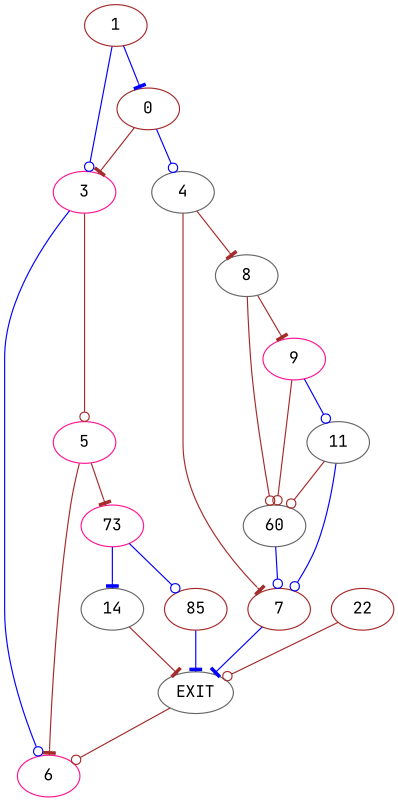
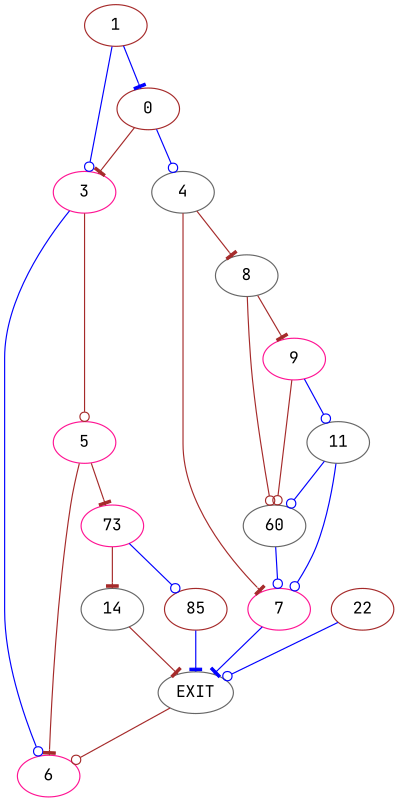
(309, 480) -> (309, 480)
(112, 565) -> (112, 565)
(279, 609) -> (279, 609)
(285, 648) -> (285, 648)
